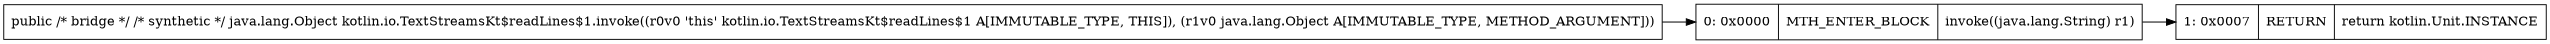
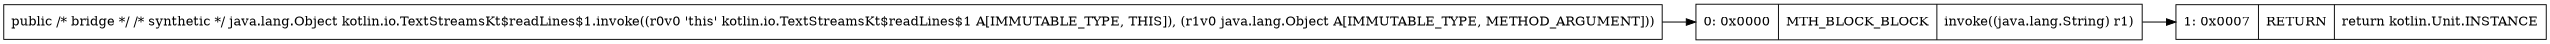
(1858, 22) -> (1858, 22)
